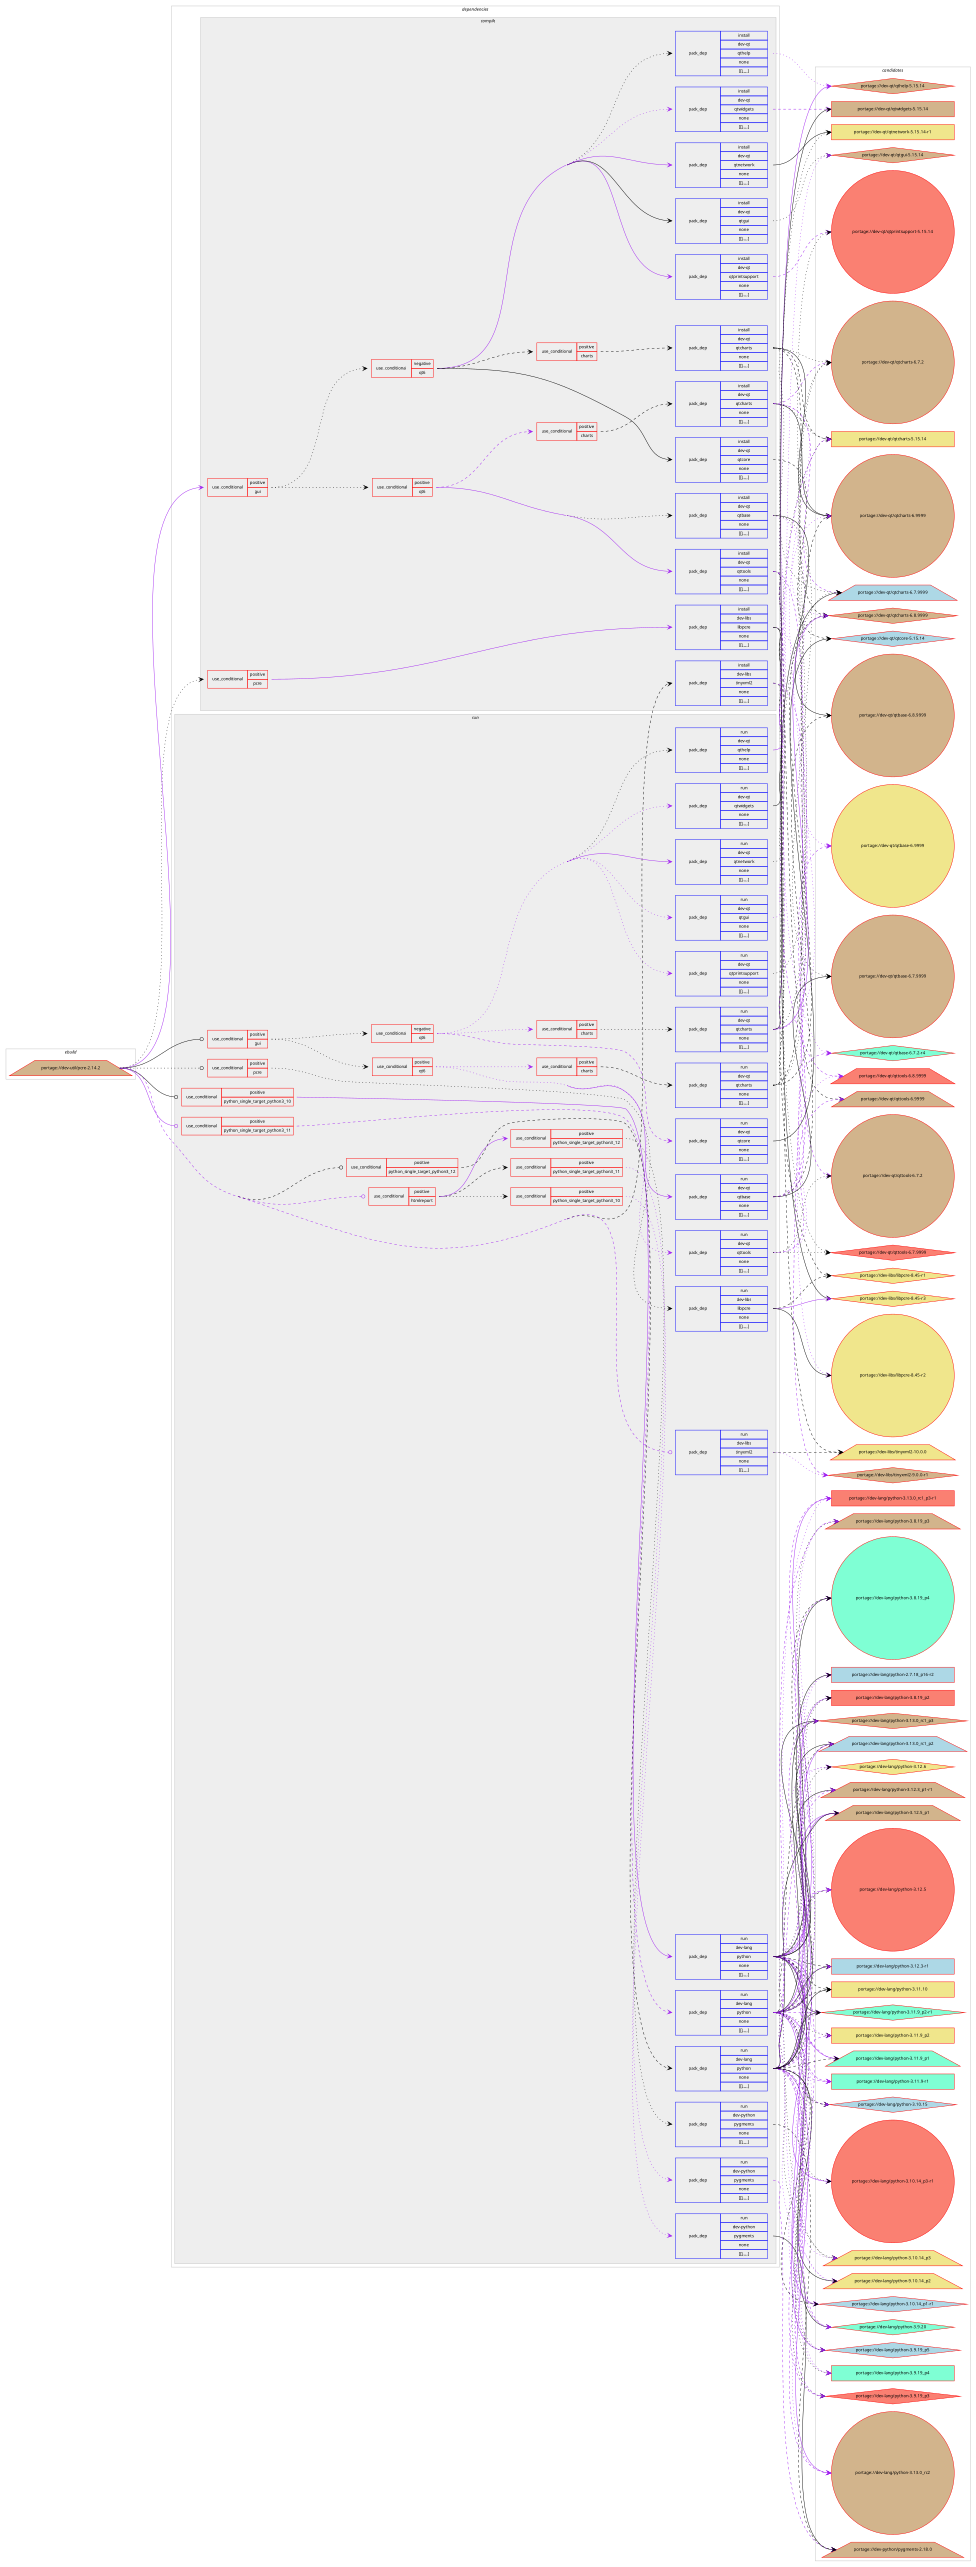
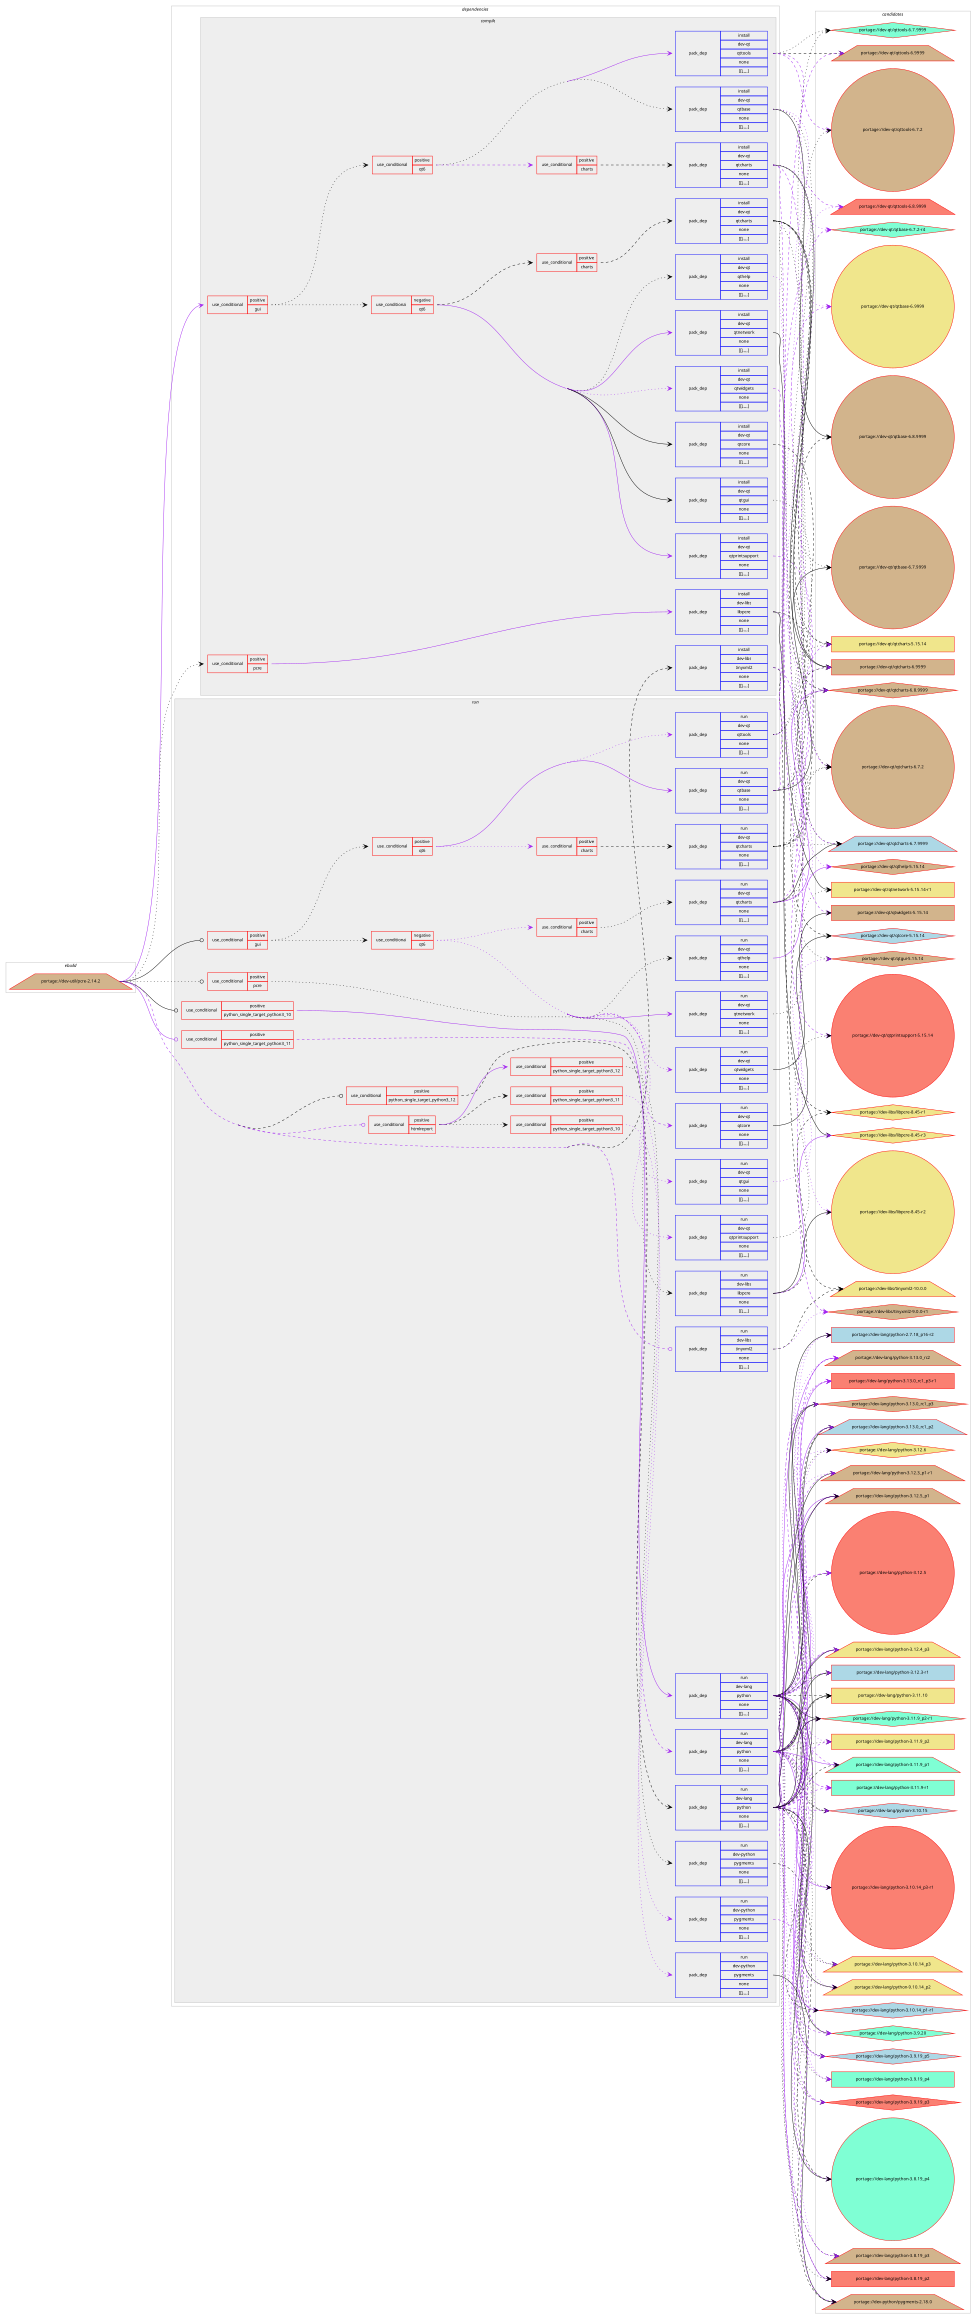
(893, 516) -> (893, 667)
(893, 1253) -> (893, 30)
none -> (893, 1650)
(893, 2473) -> (893, 1358)
